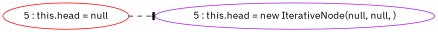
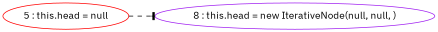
(295, 16) -> (295, 16)
